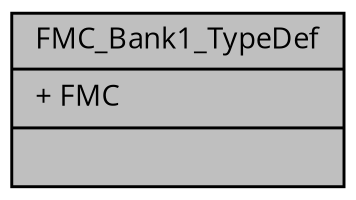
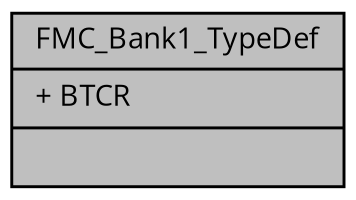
(78, 97) -> (84, 97)
